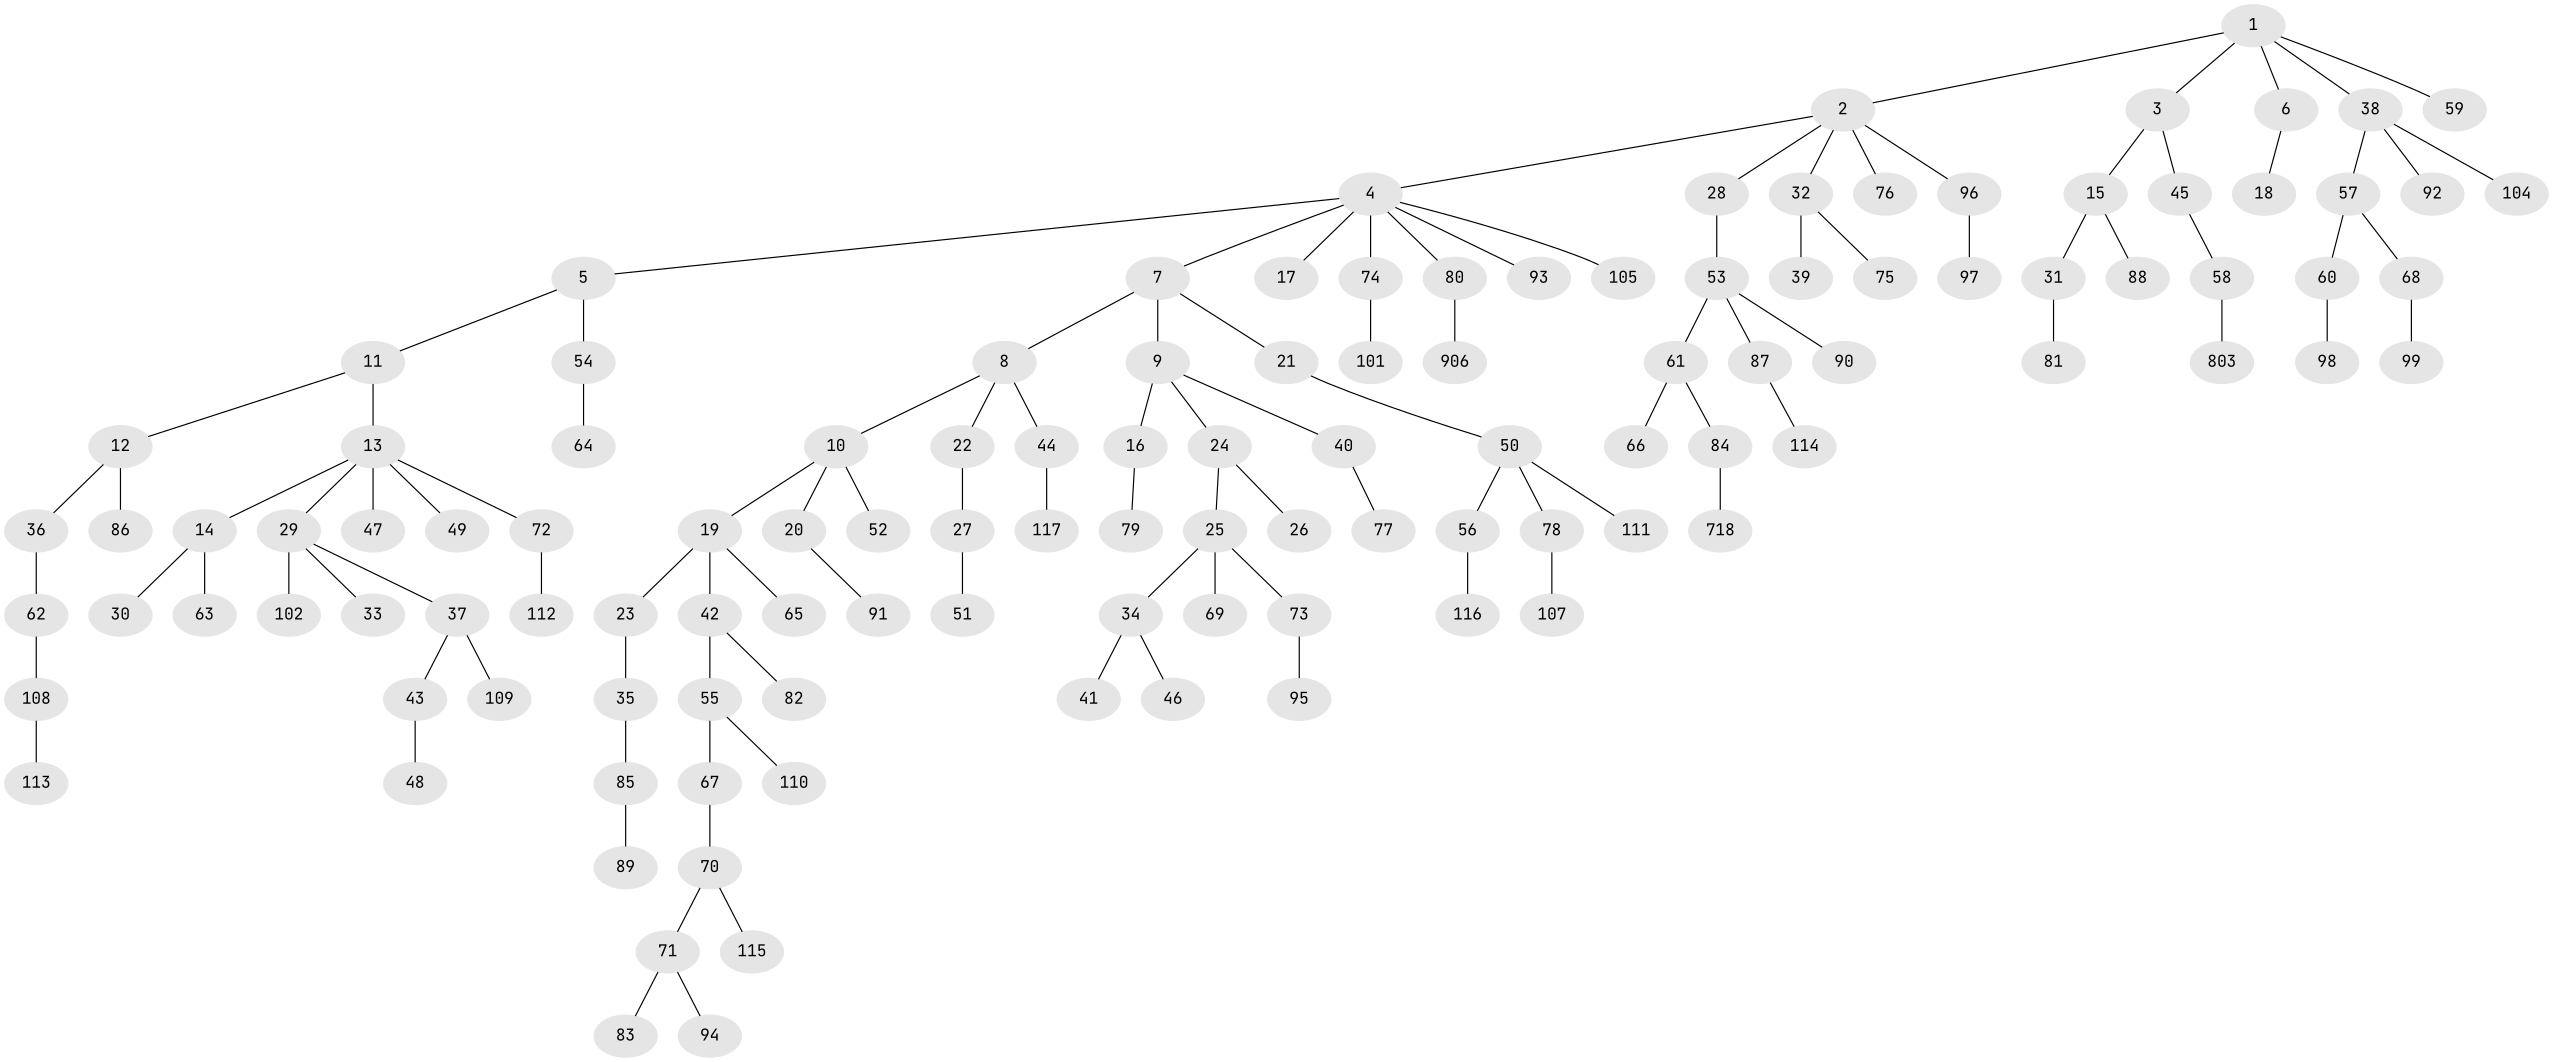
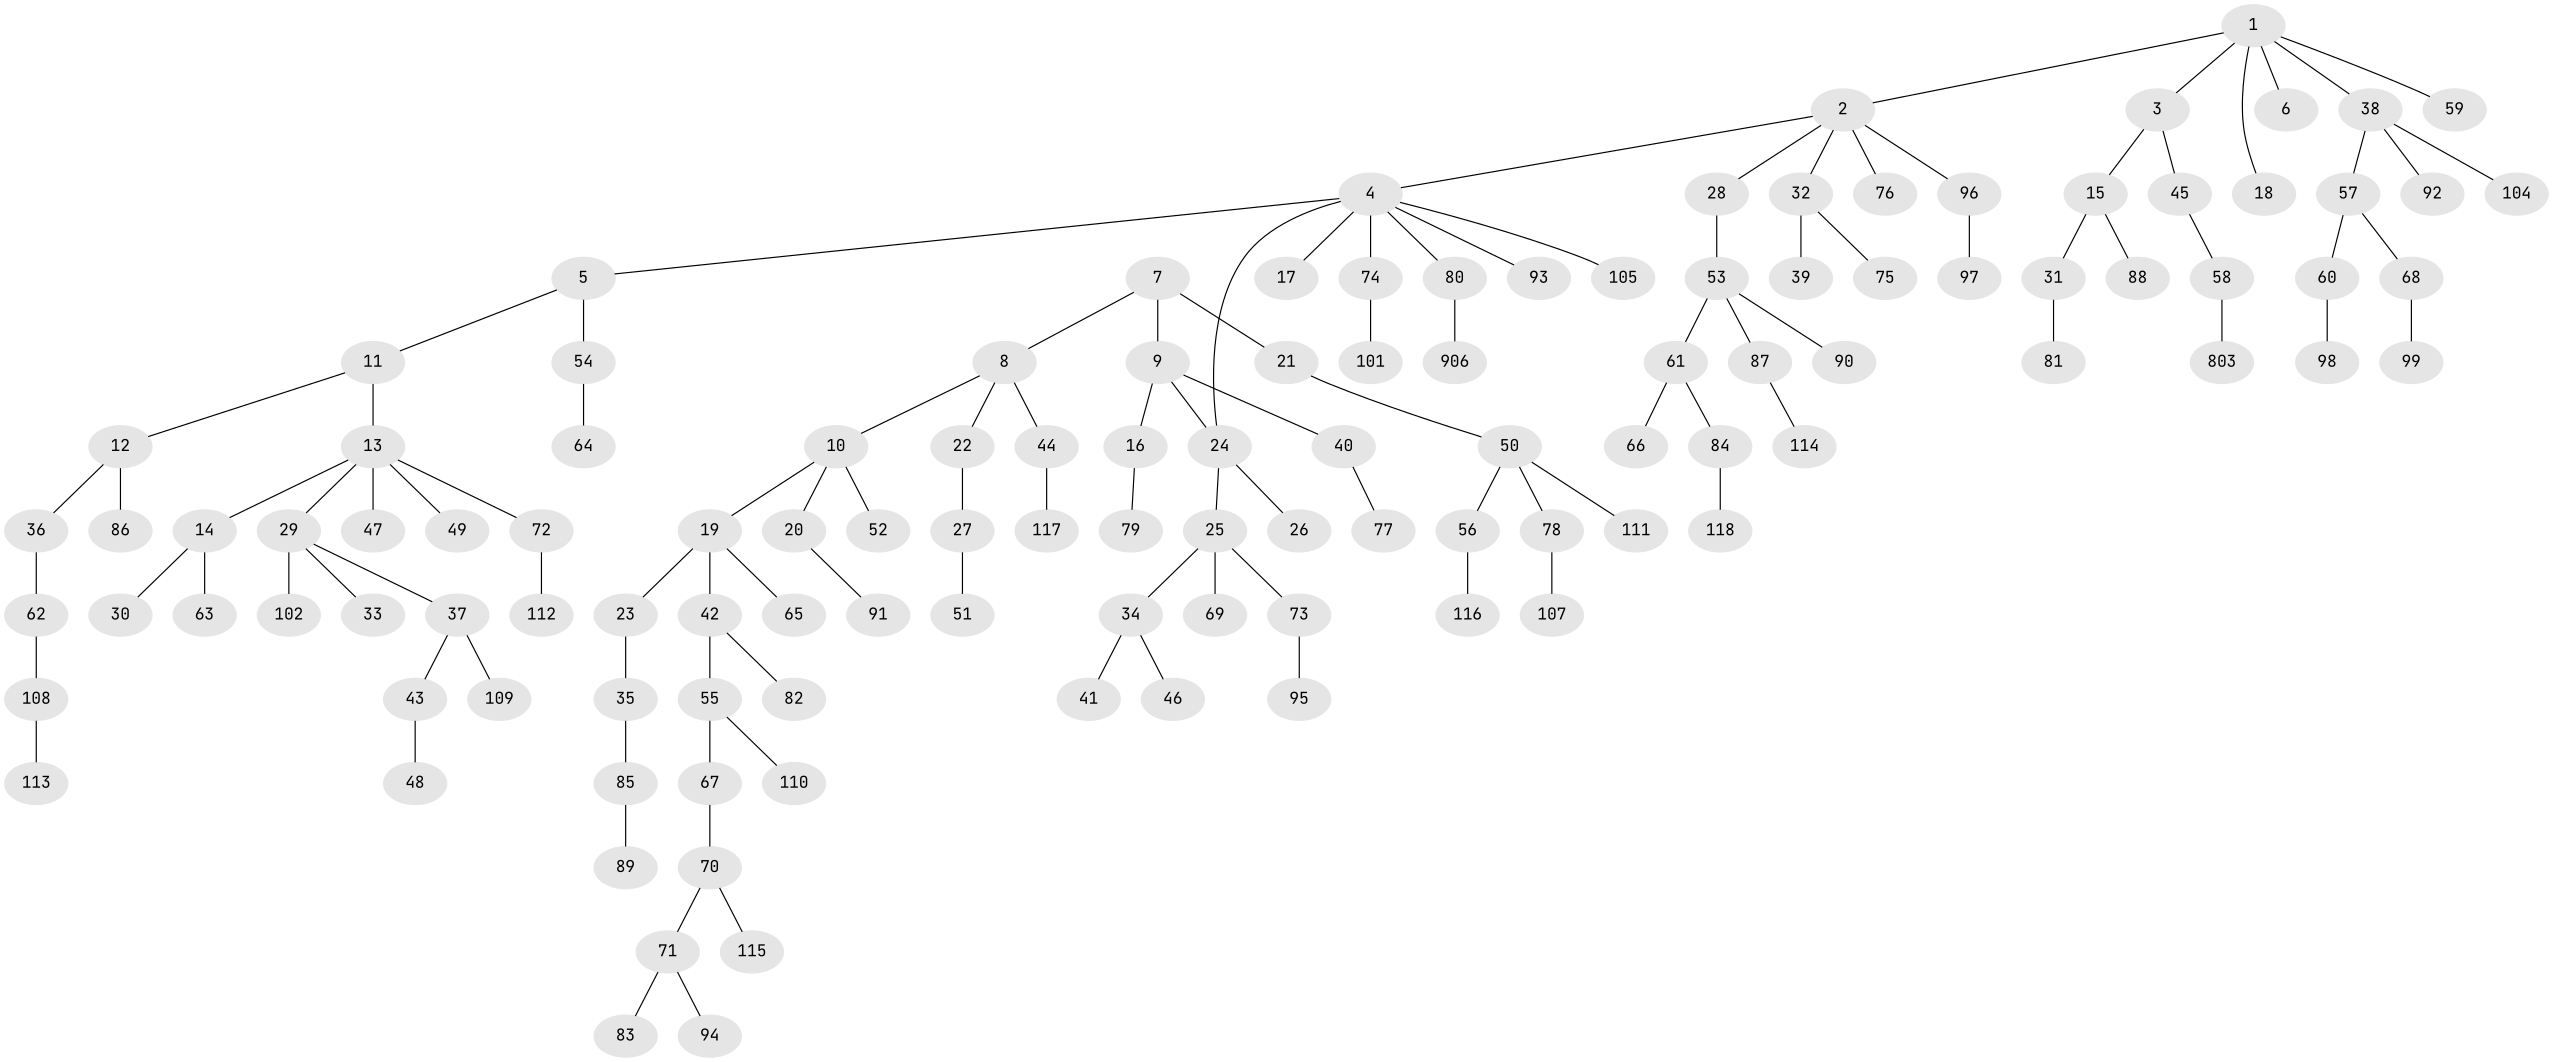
(2275, 152) -> (2242, 111)
(1264, 235) -> (1230, 284)
(1720, 531) -> (1720, 531)
